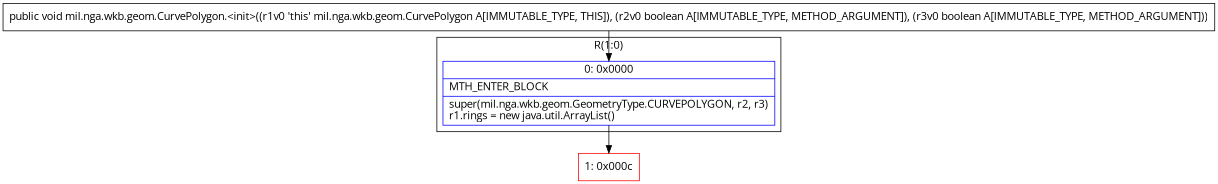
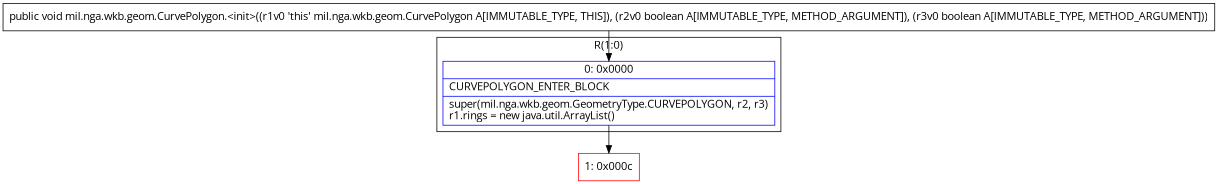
(499, 87) -> (529, 87)
